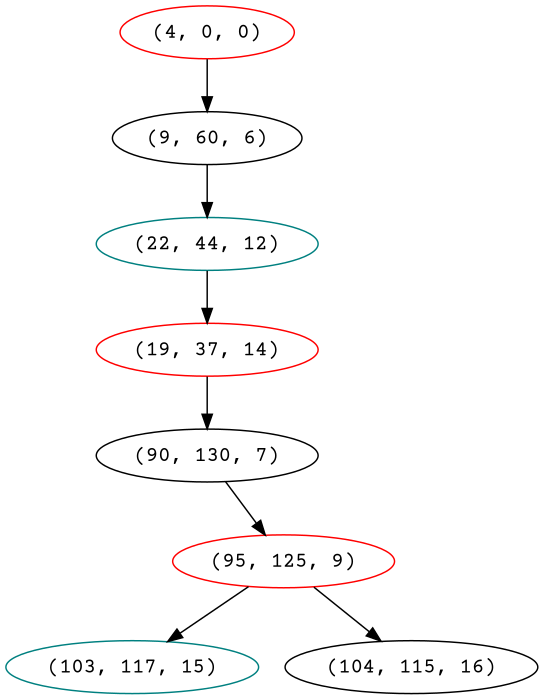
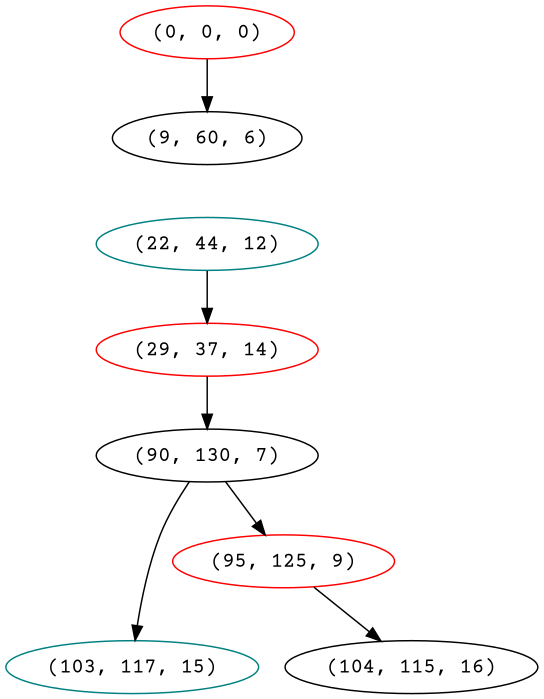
(207, 32) -> (207, 32)
(207, 184) -> none
(207, 350) -> (207, 350)
(214, 610) -> (155, 550)
